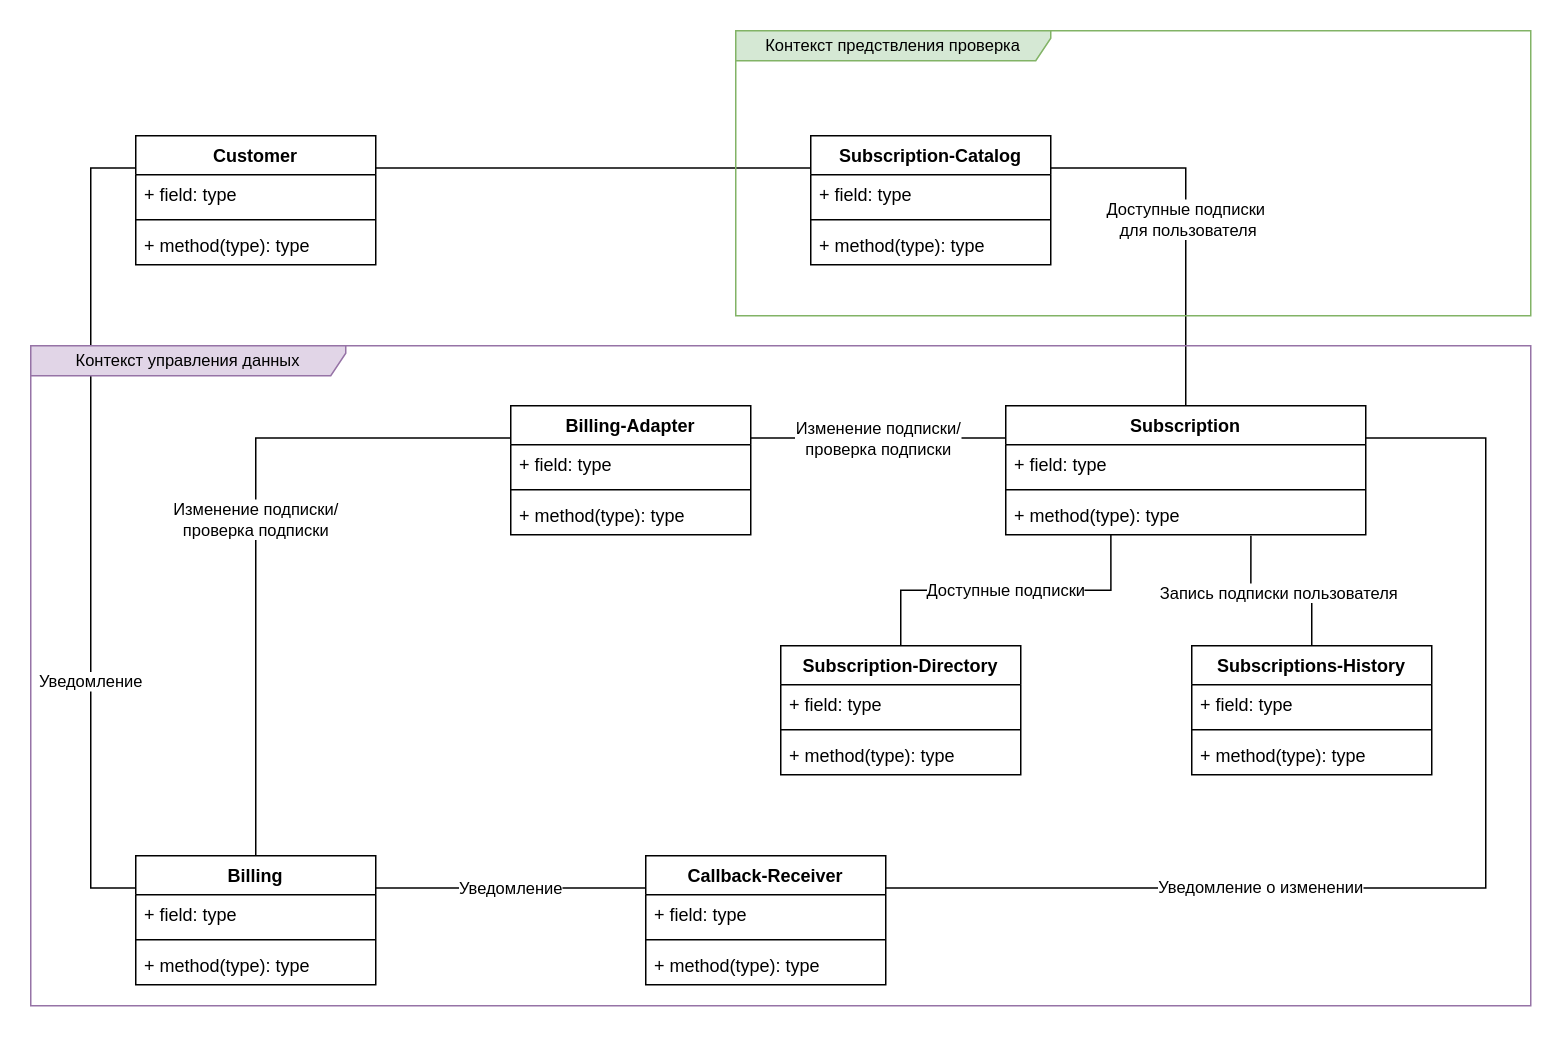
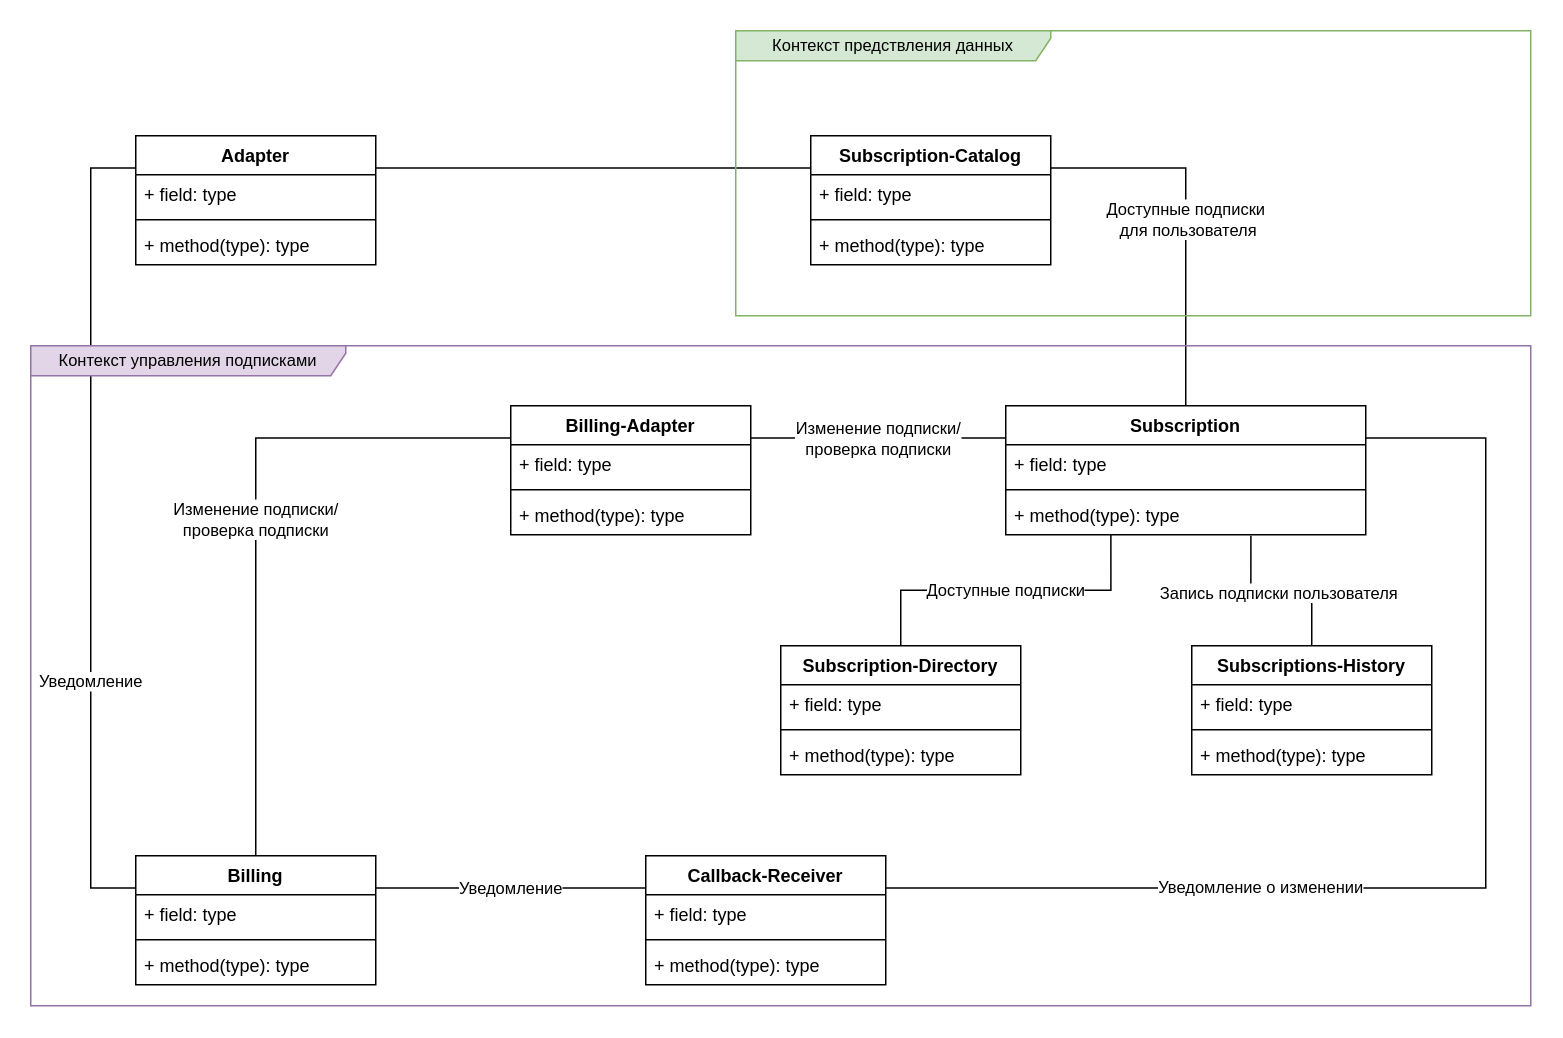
(893, 46) -> (893, 46)
(256, 157) -> (256, 157)
(188, 361) -> (188, 361)
